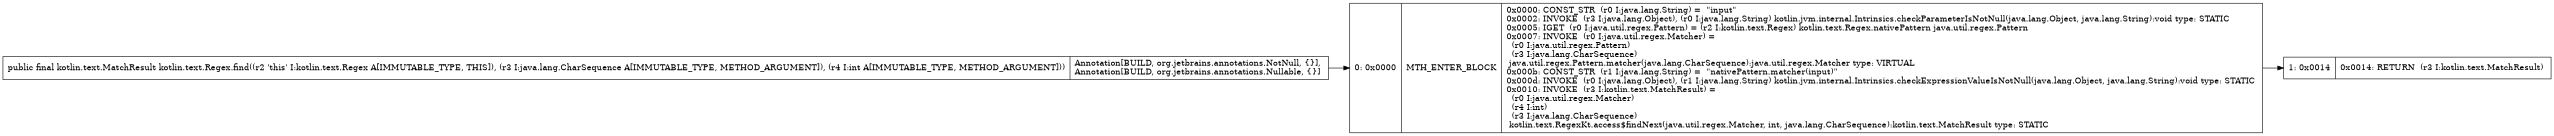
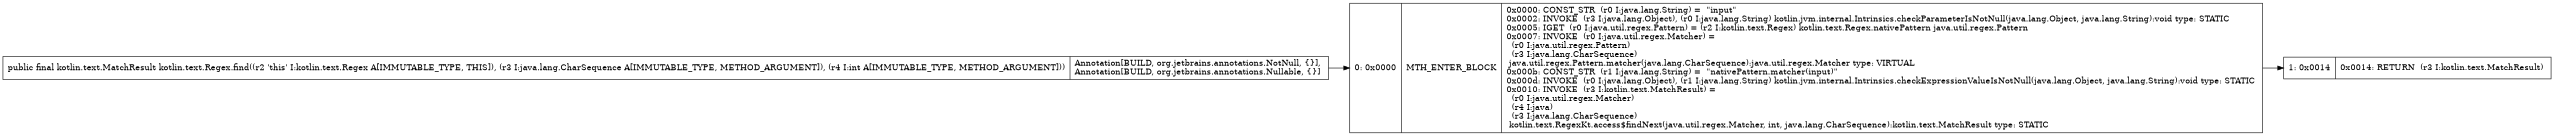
(1527, 107) -> (1530, 107)
